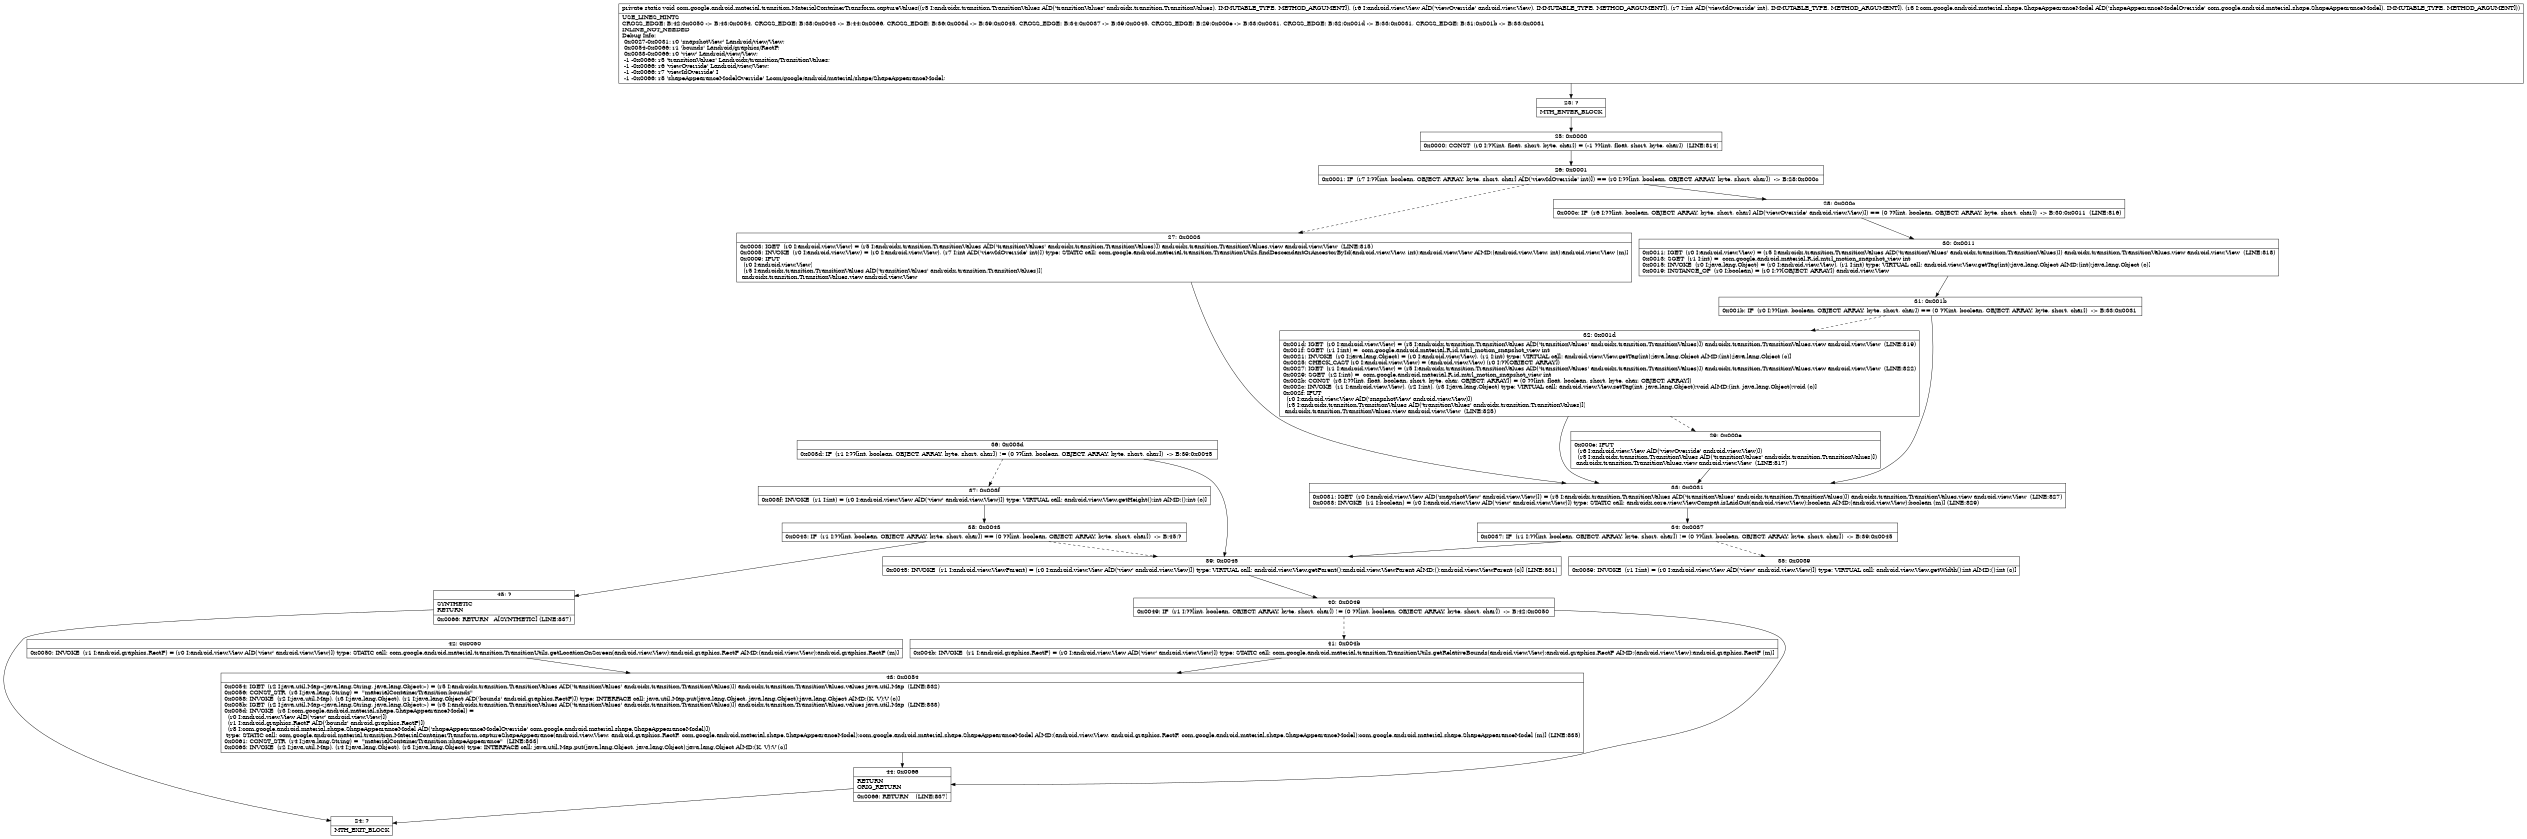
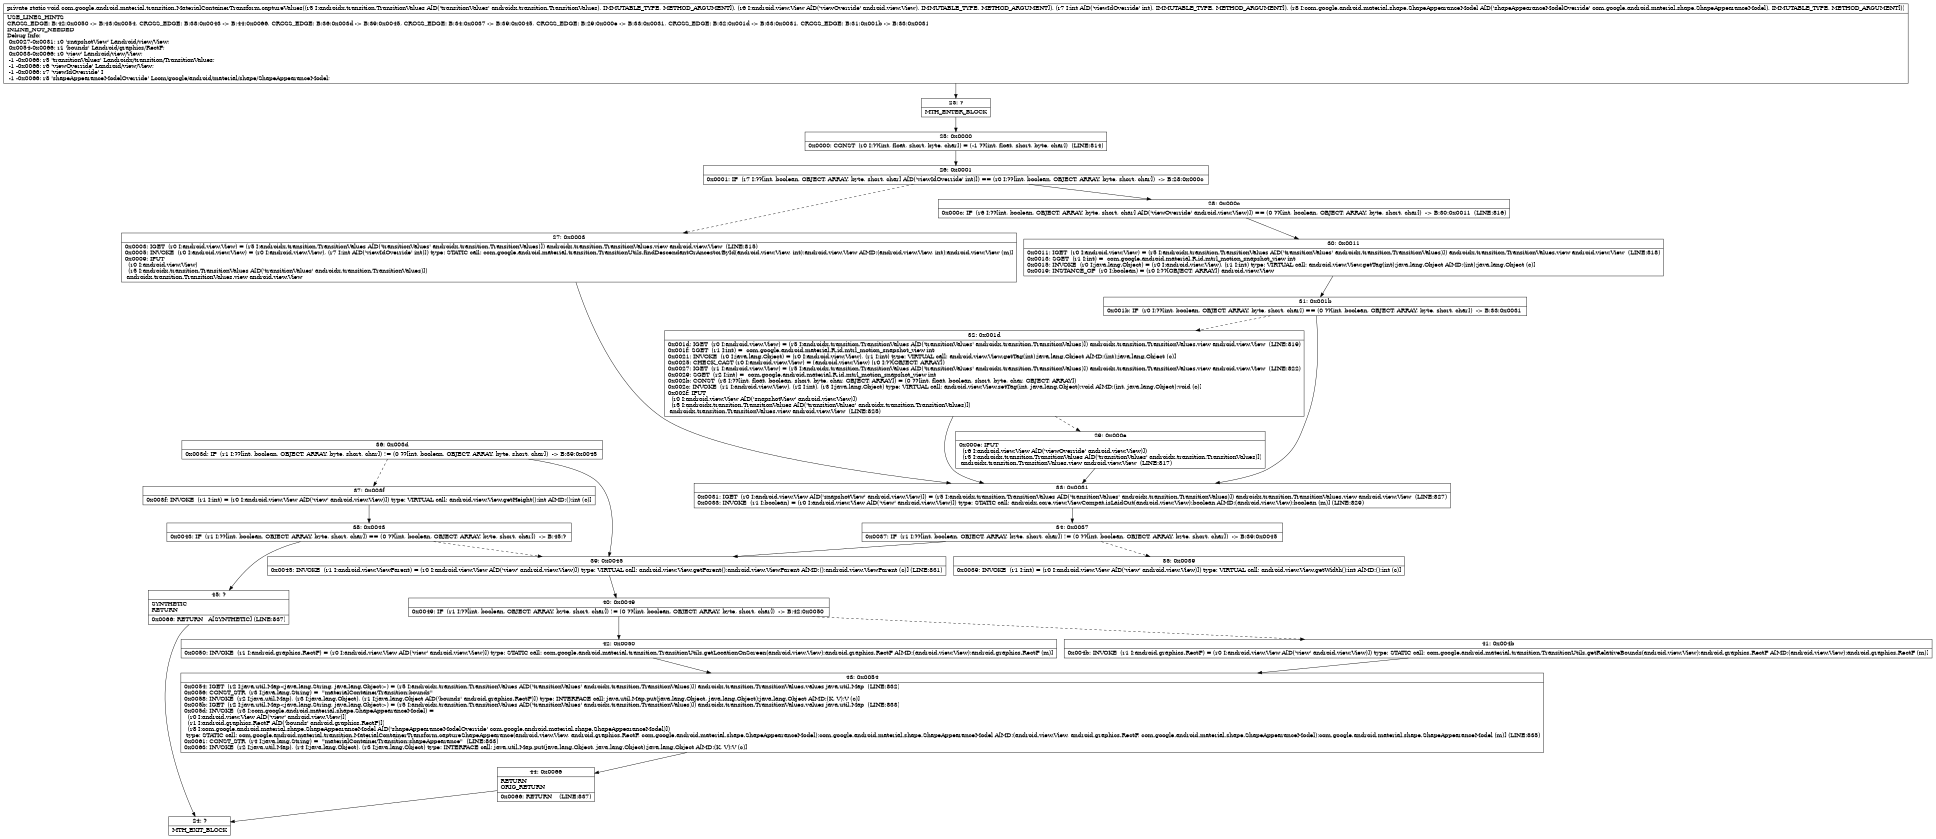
(1510, 765) -> (619, 626)
